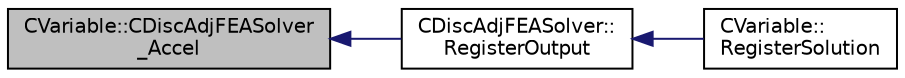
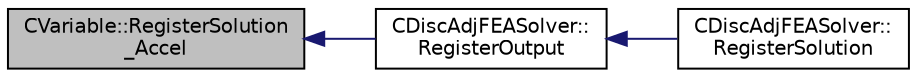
(169, 39) -> (156, 39)
(801, 39) -> (794, 39)
